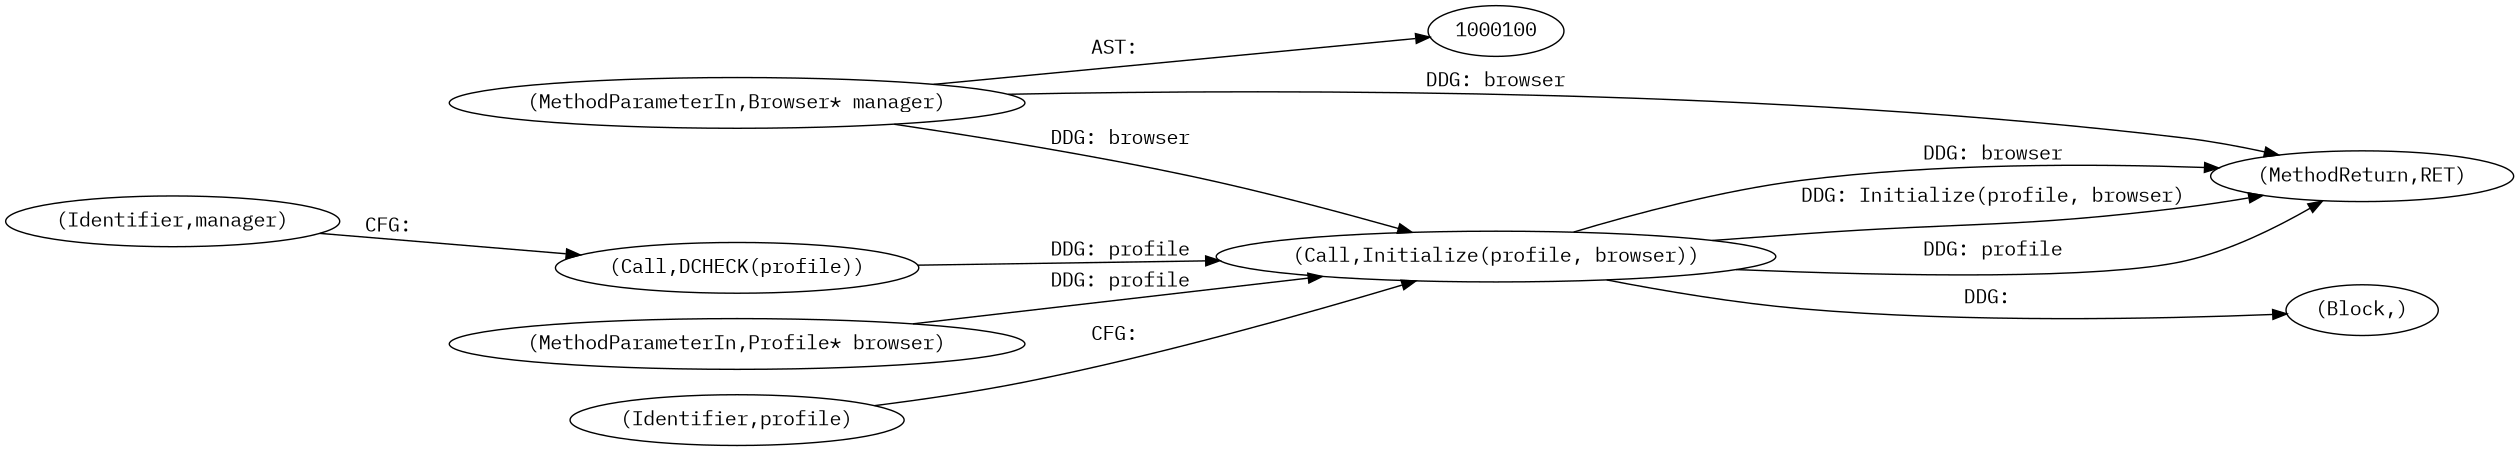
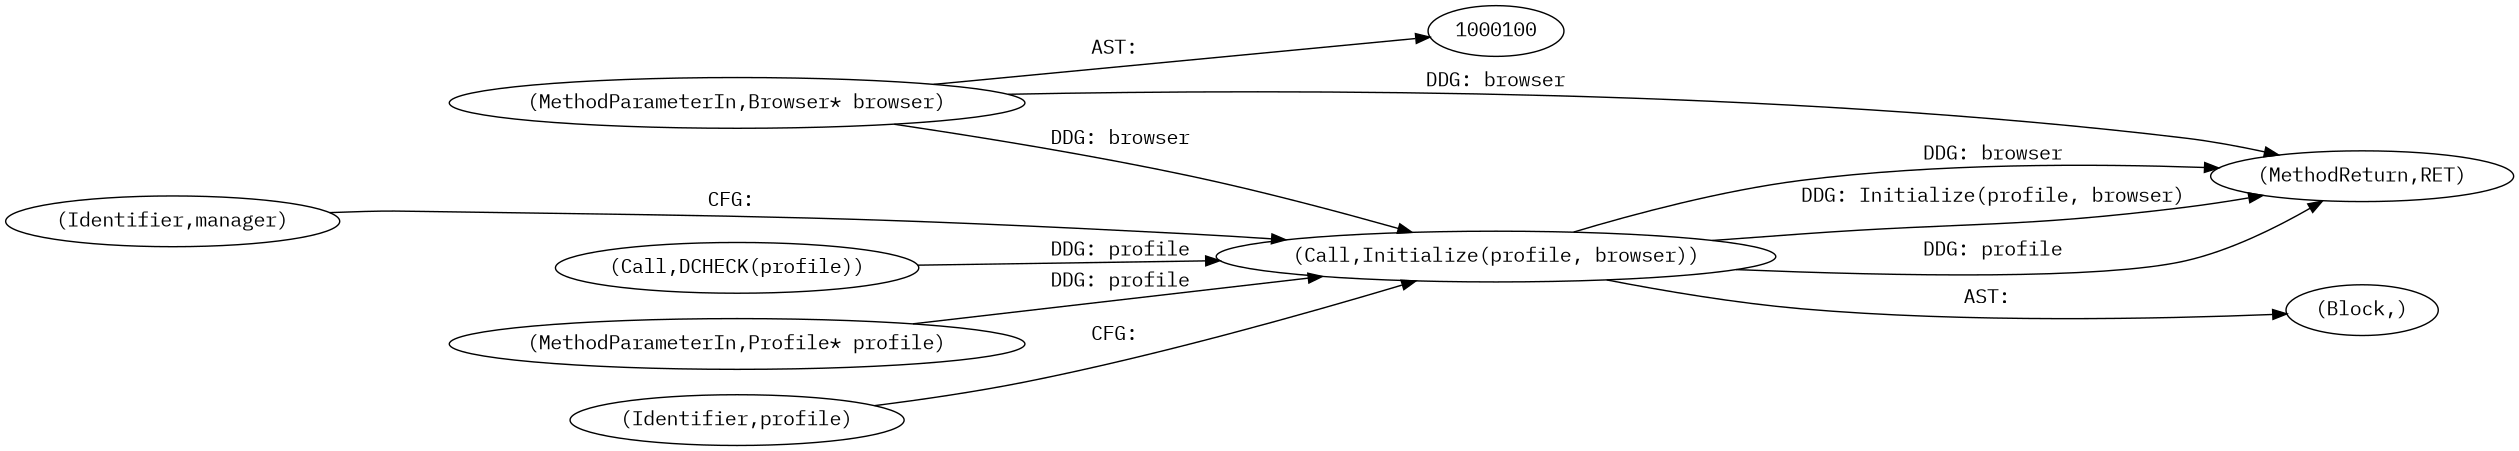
(737, 103) -> (737, 103)
(443, 244) -> (801, 218)
(1993, 298) -> (1993, 298)
(737, 344) -> (737, 344)
